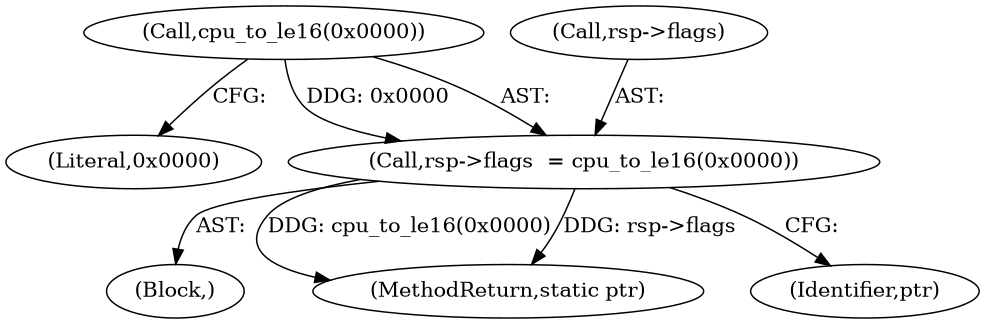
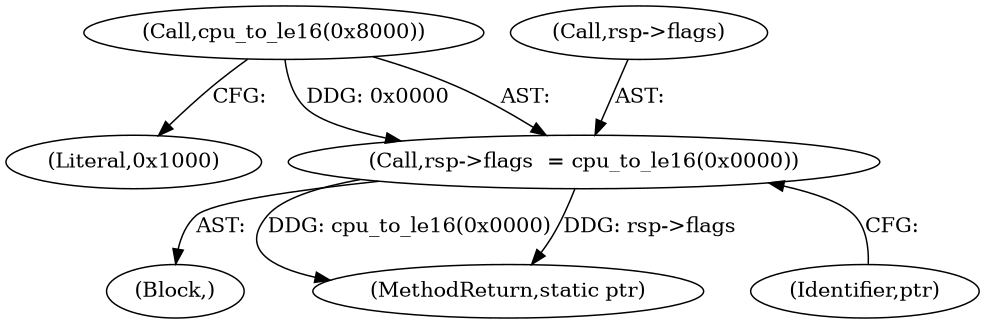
(284, 33) -> (284, 33)
(134, 162) -> (134, 162)
(746, 217) -> (844, 207)
